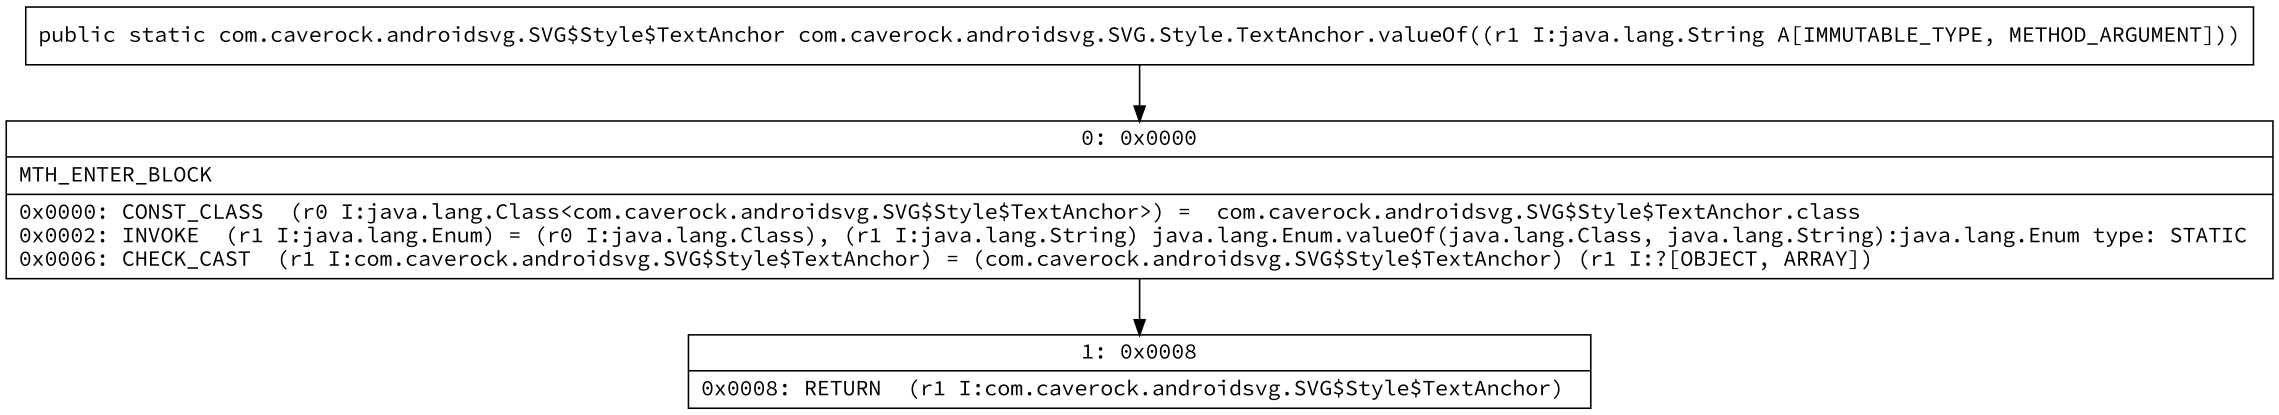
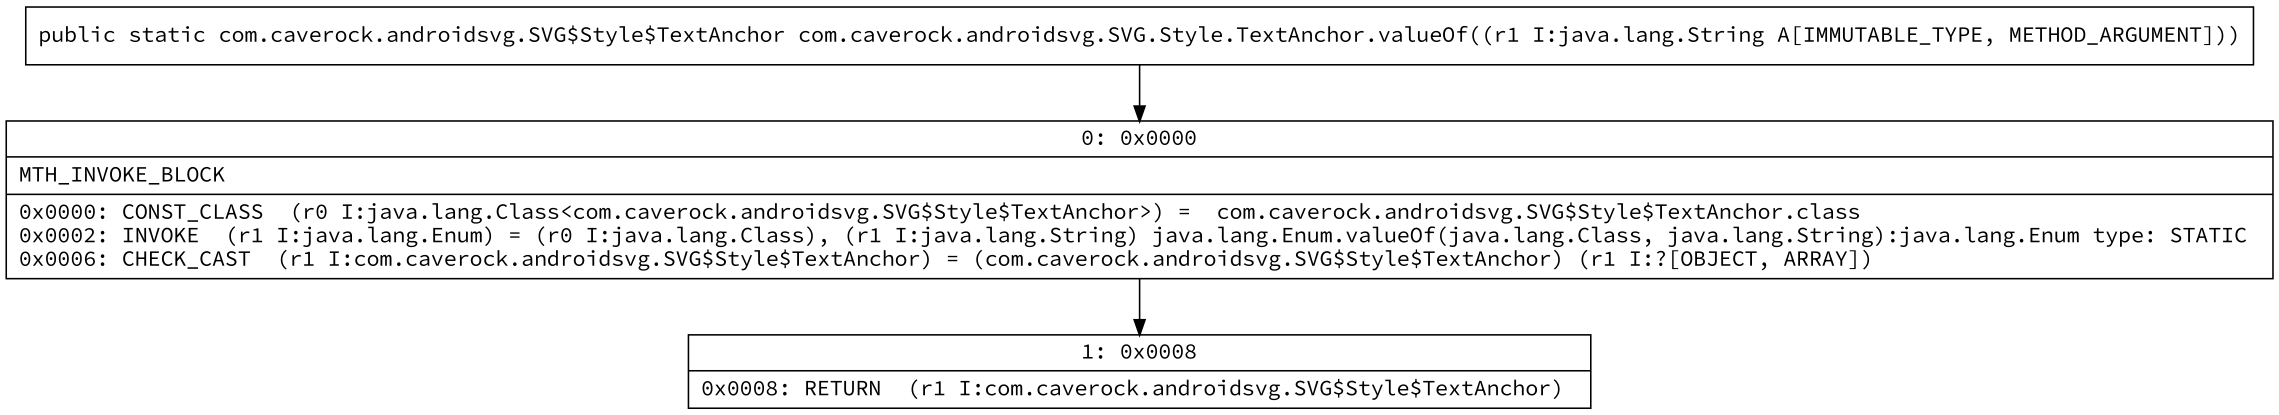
(116, 175) -> (123, 175)
